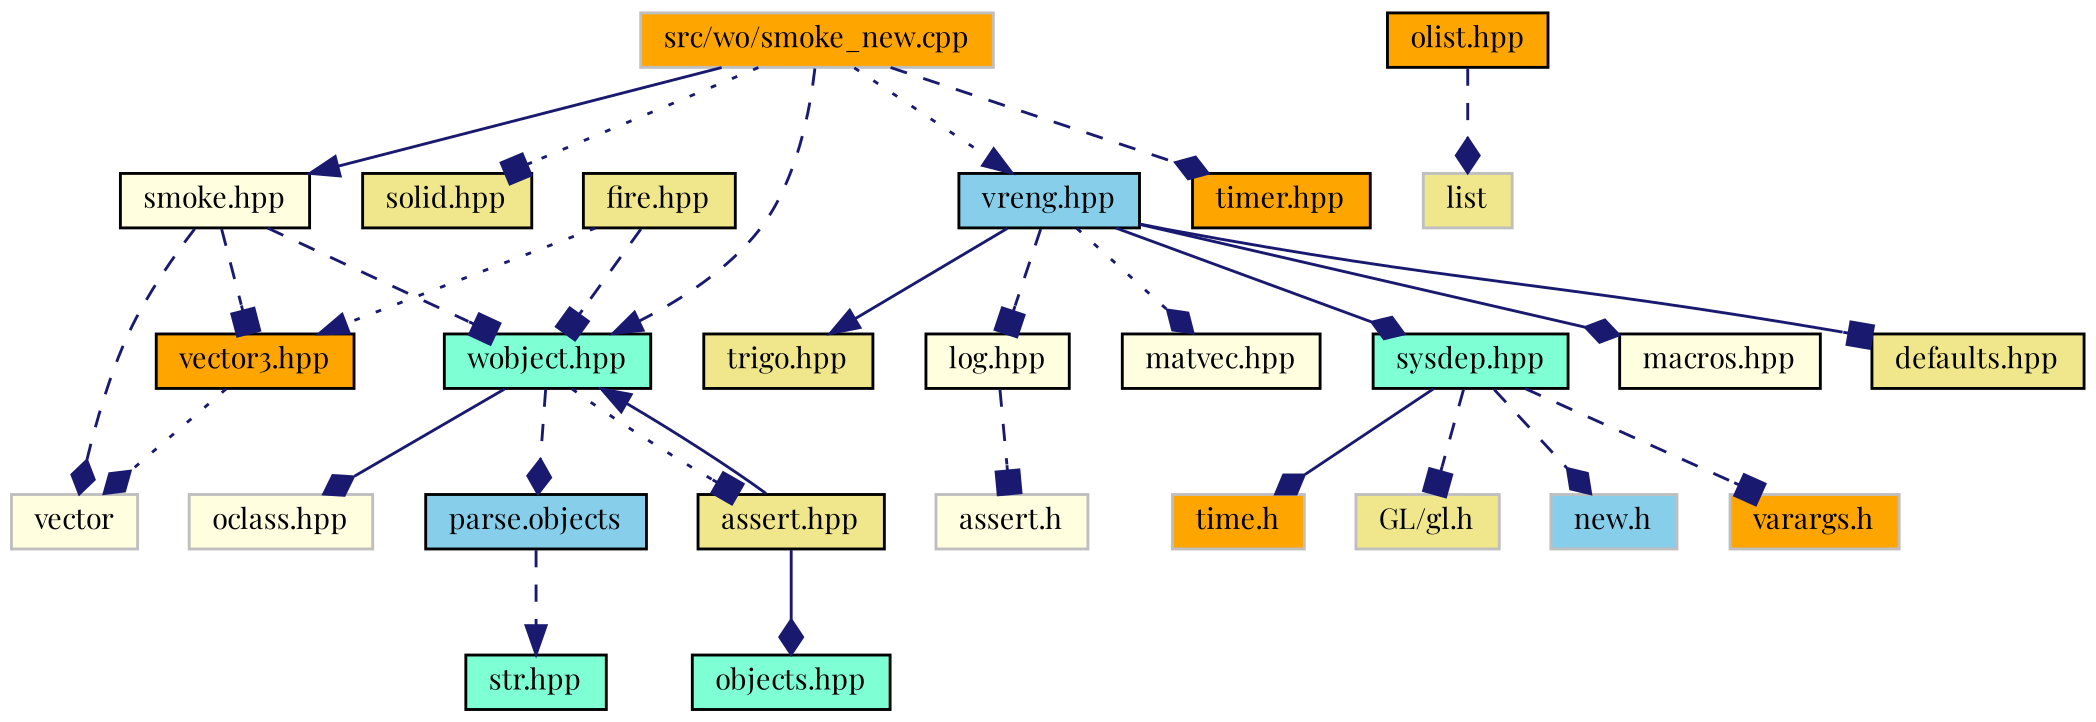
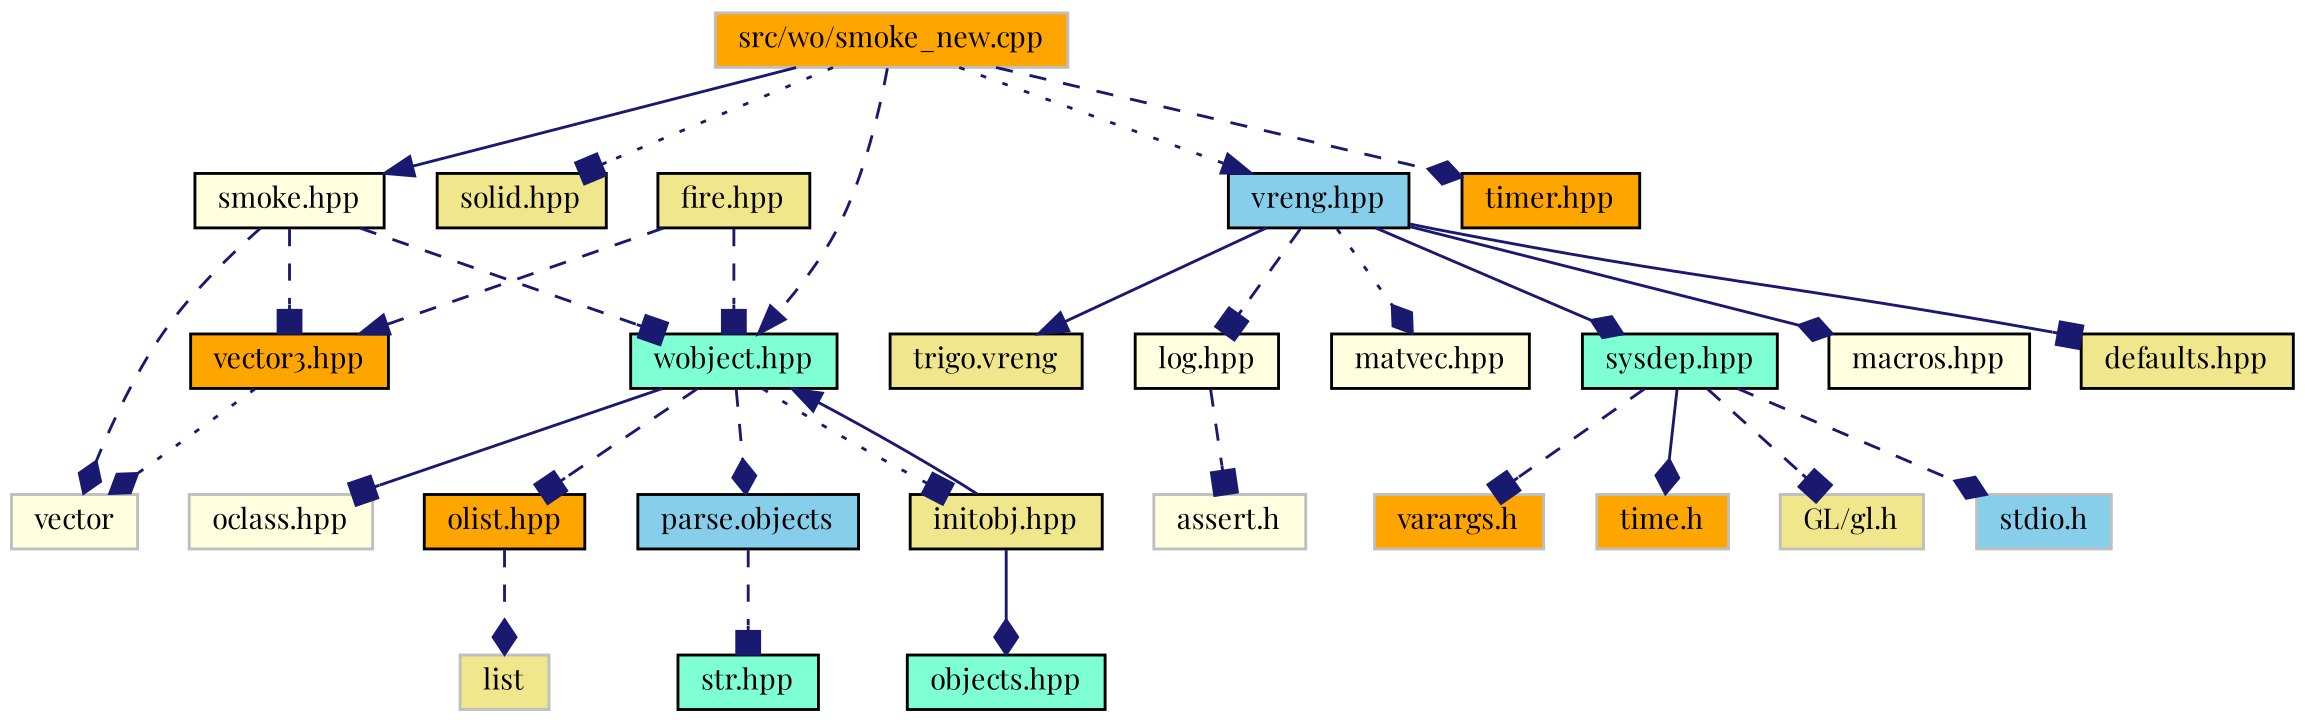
(471, 276) -> (539, 271)
(788, 361) -> (986, 361)
(430, 433) -> (521, 437)
none -> (631, 433)
(791, 522) -> (1006, 522)
(1614, 522) -> (2044, 522)
(536, 588) -> (748, 588)
